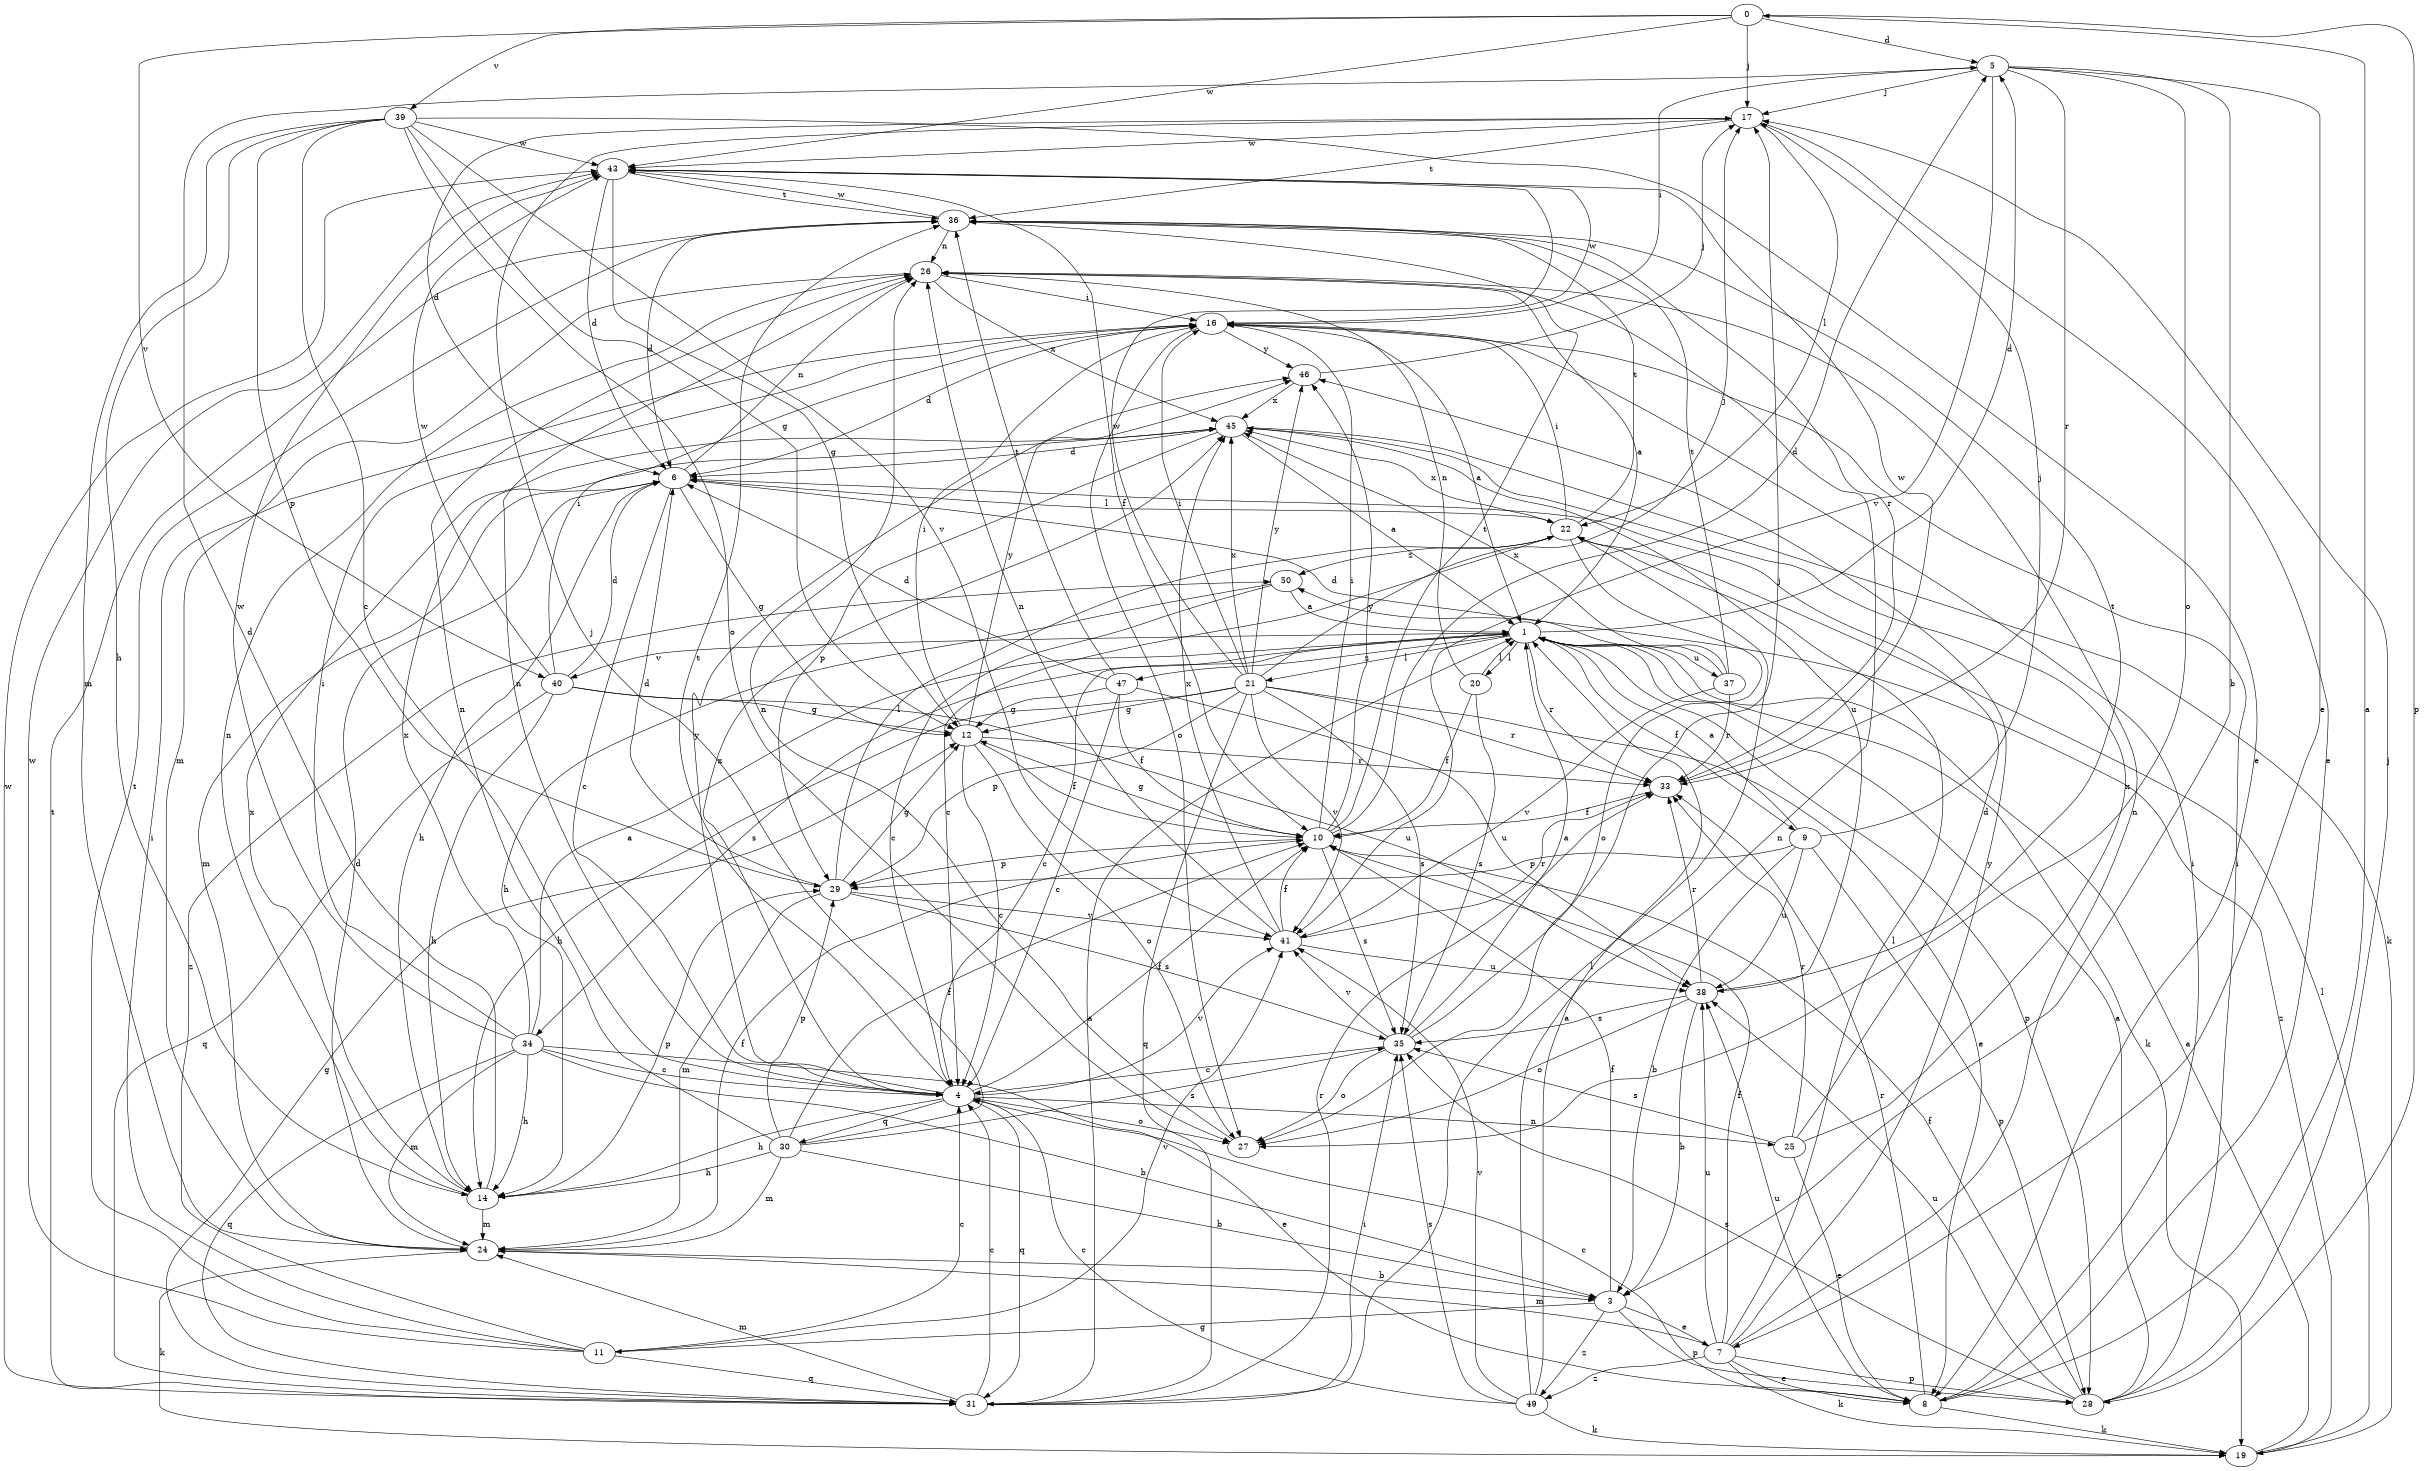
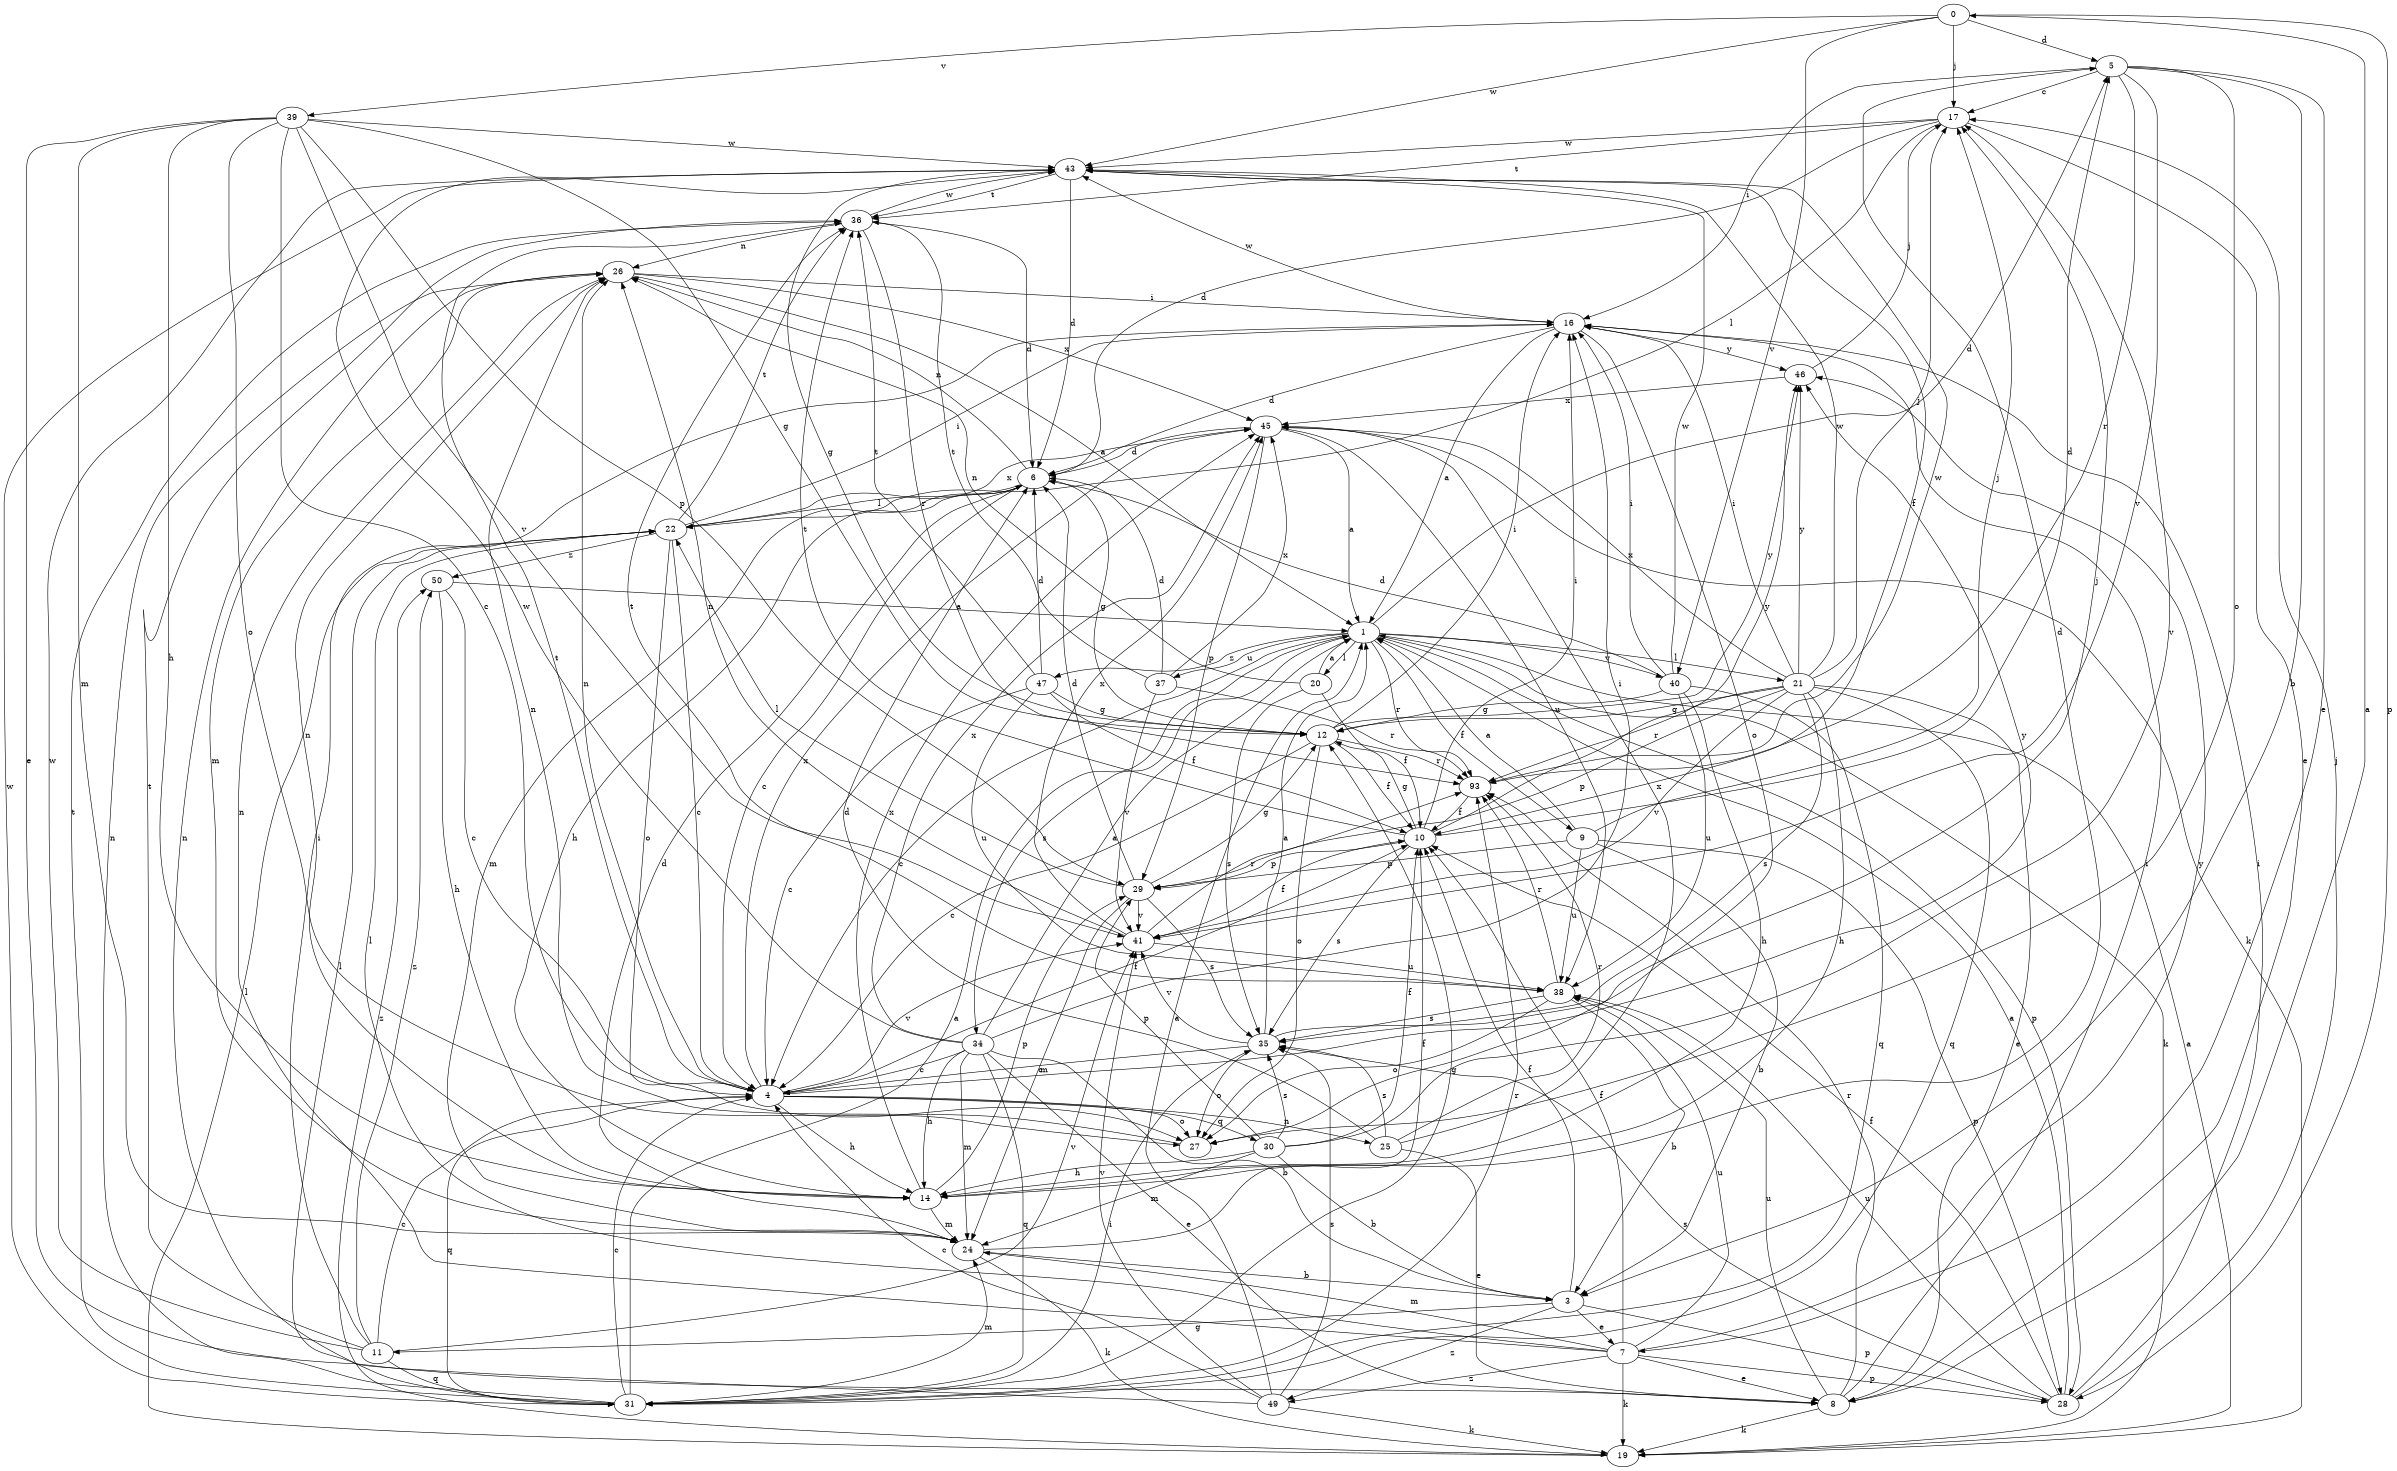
(1886, 92) -> (2044, 92)
(592, 632) -> (2172, 632)
(448, 657) -> (105, 939)
(1501, 658) -> (1332, 658)
(1666, 787) -> (1475, 787)
(1466, 1213) -> none
